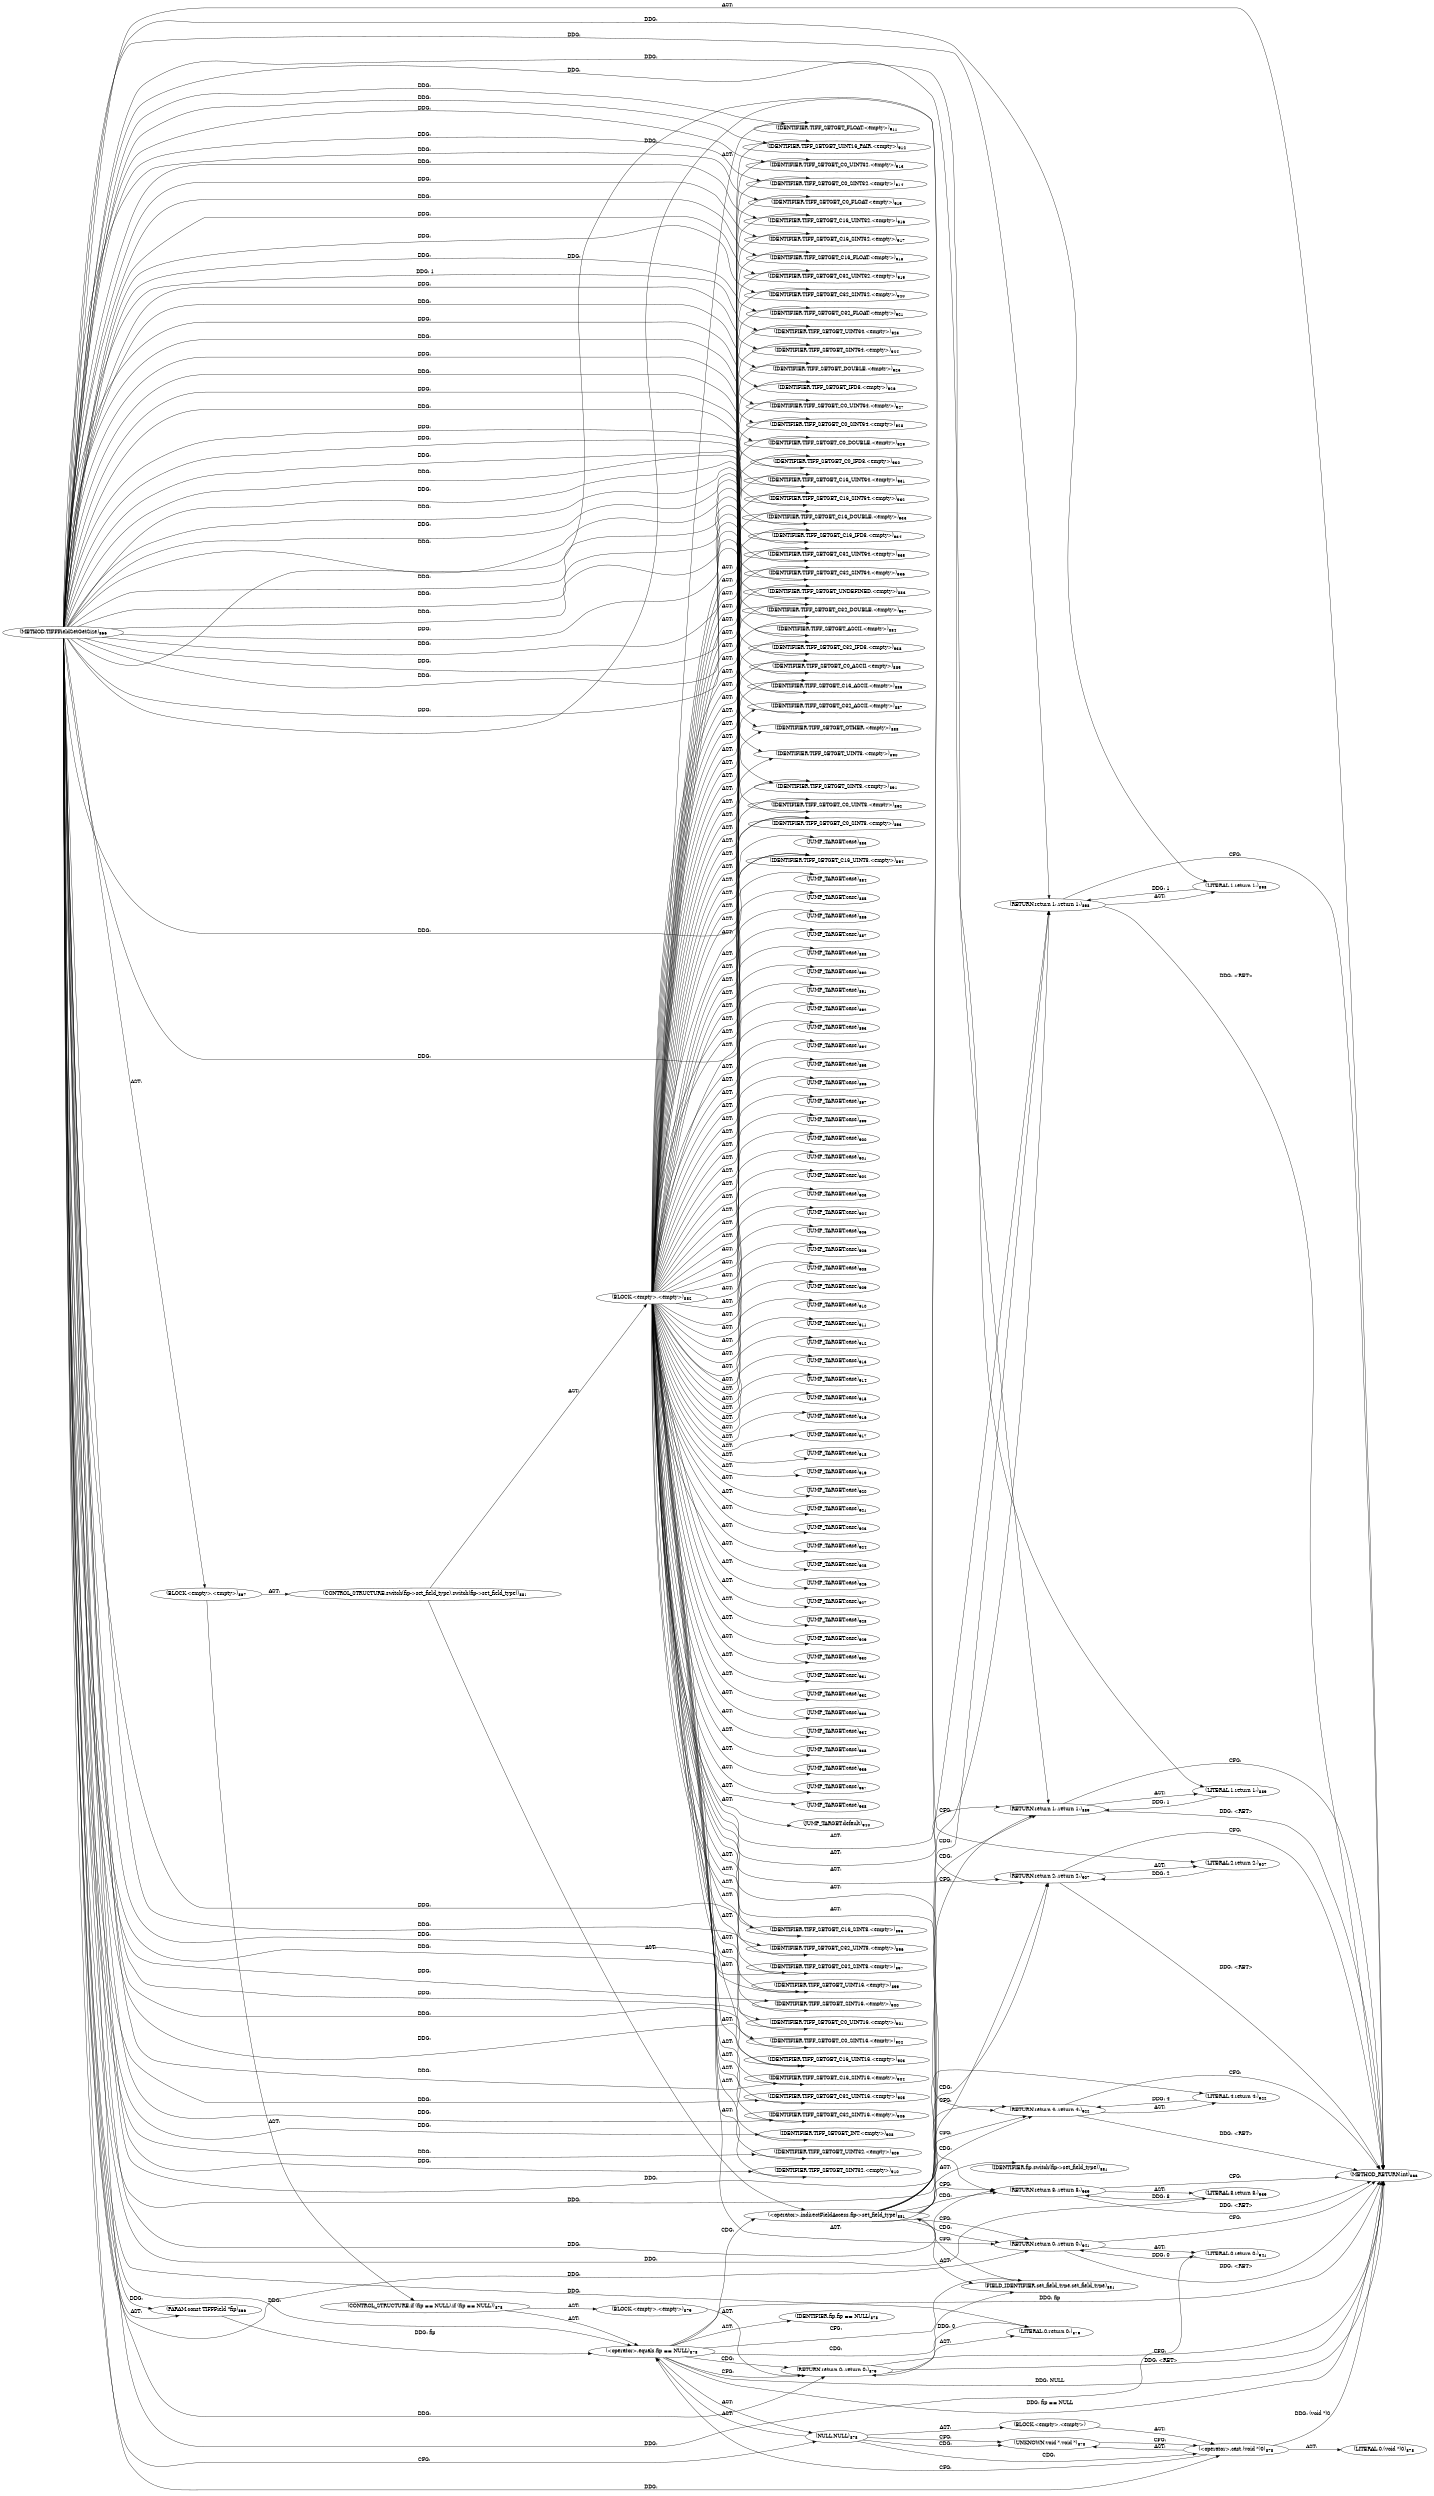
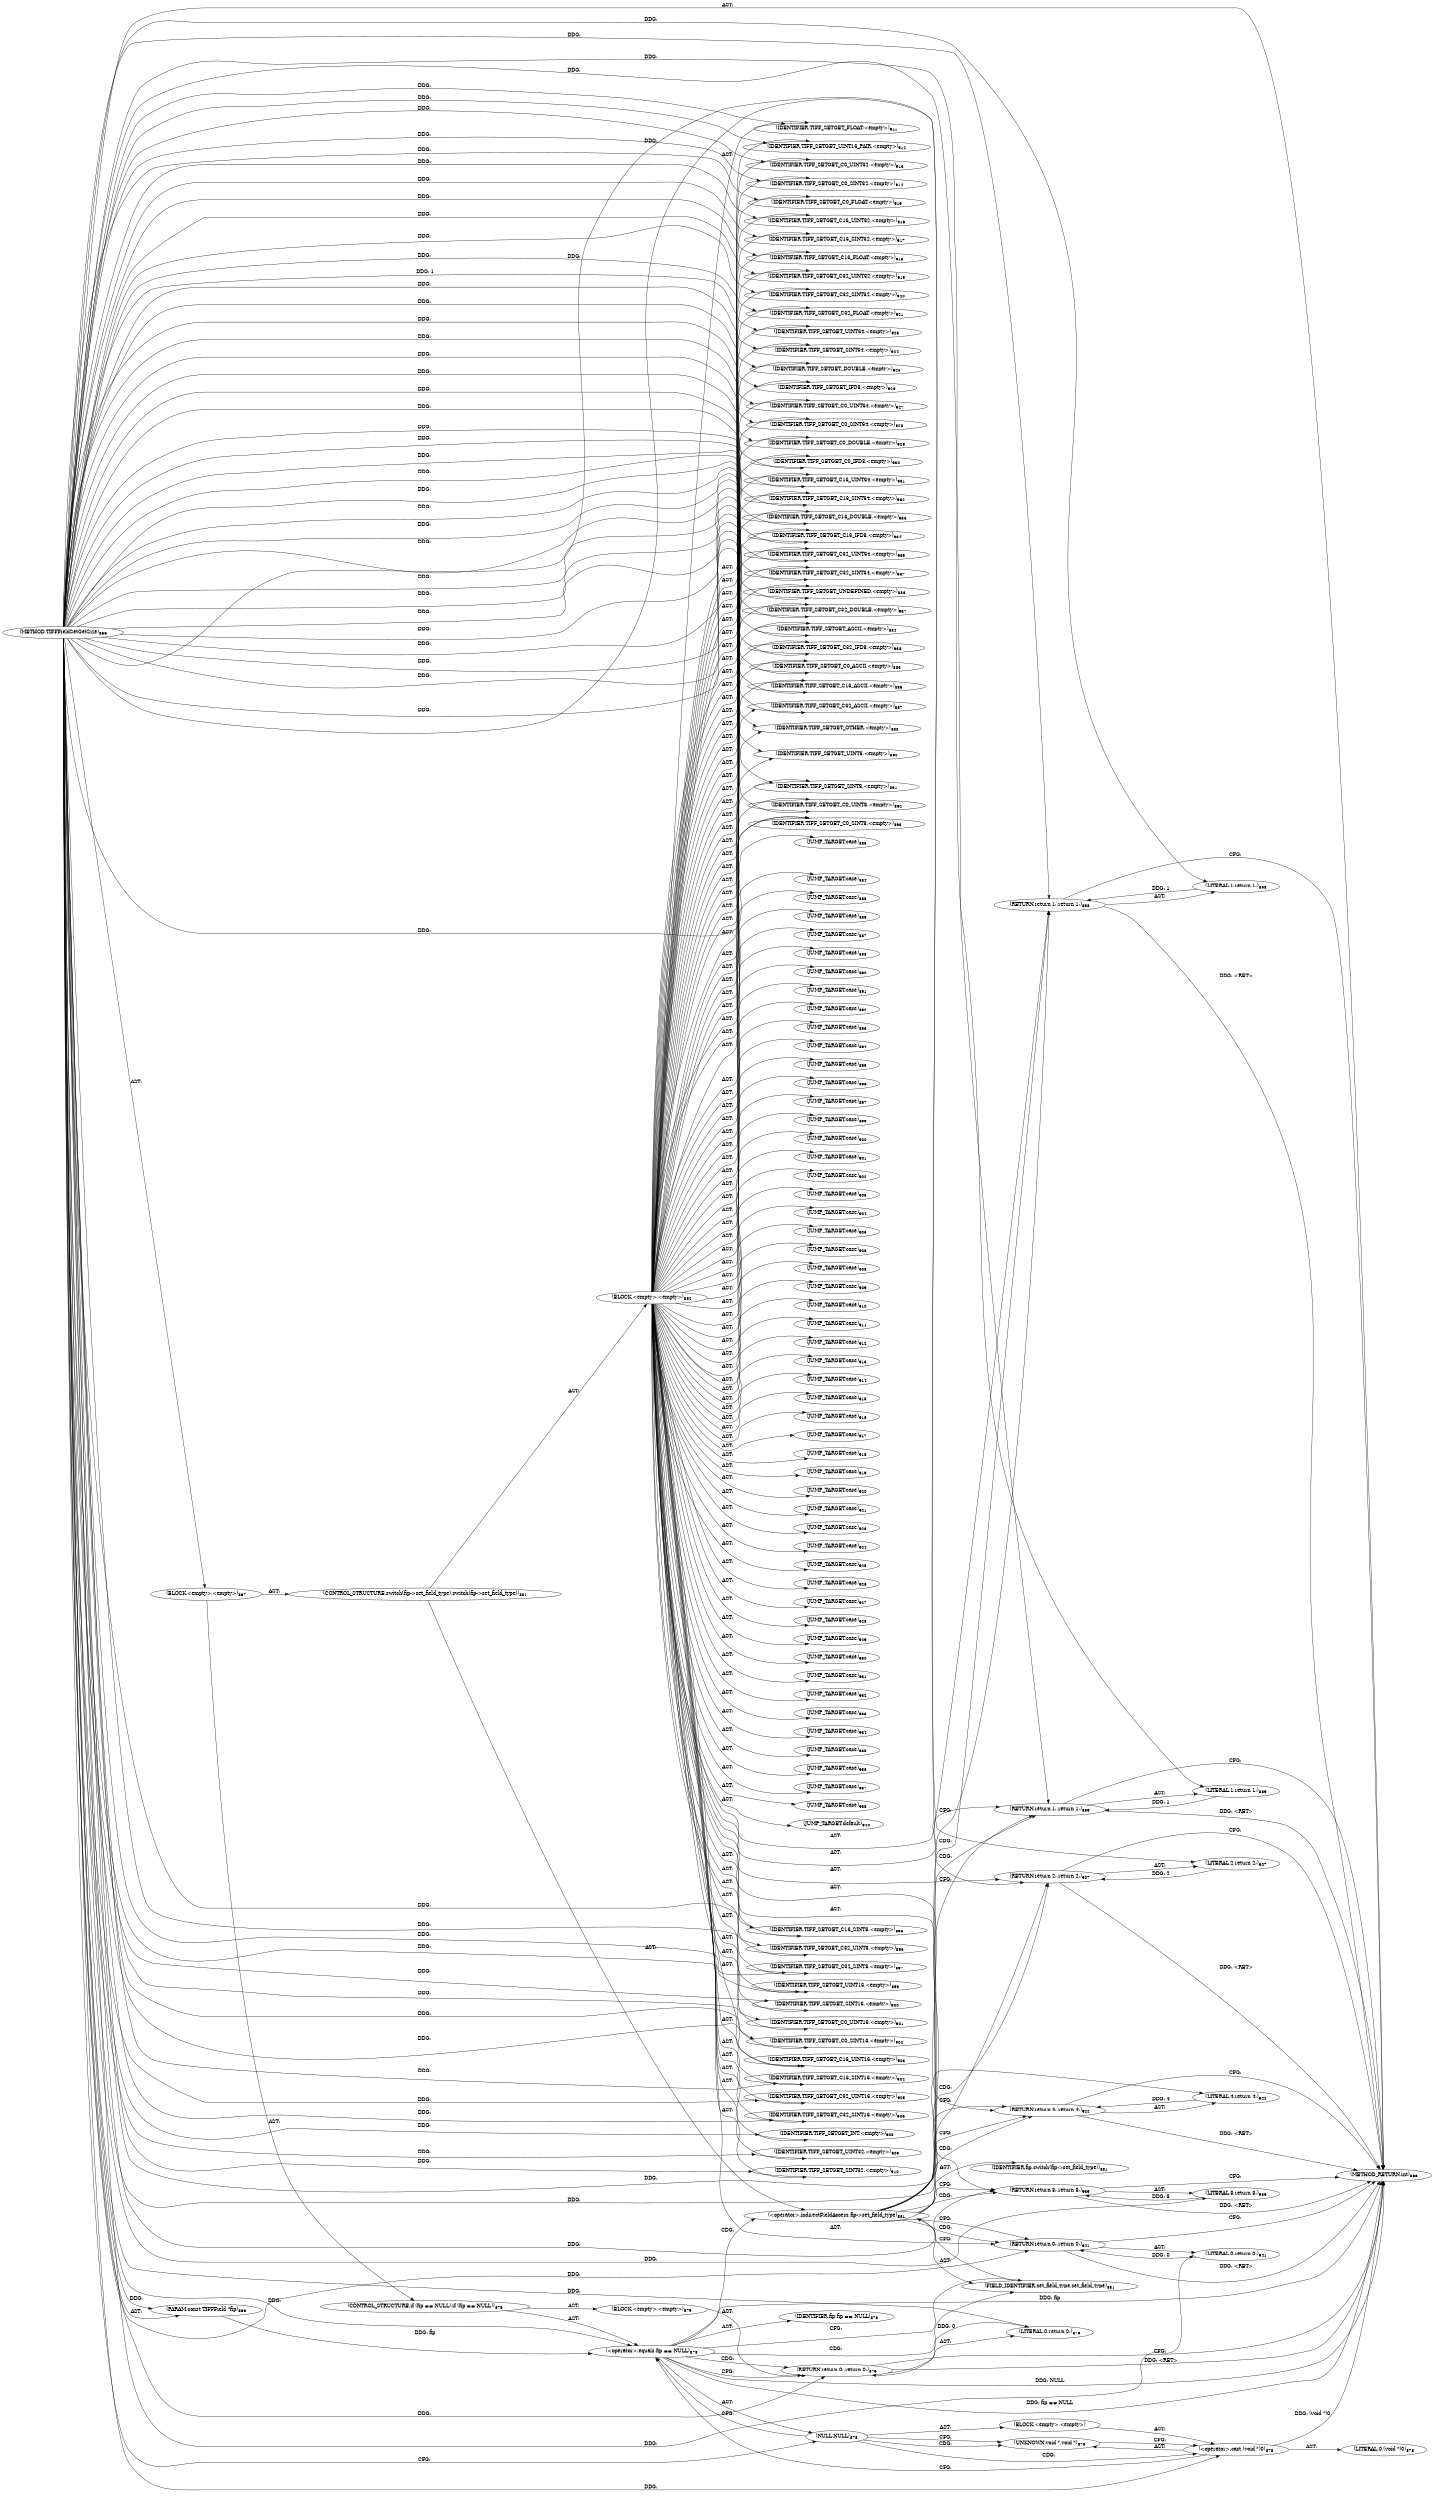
(901, 573) -> (901, 573)
(837, 861) -> none
(729, 2414) -> (729, 2414)
